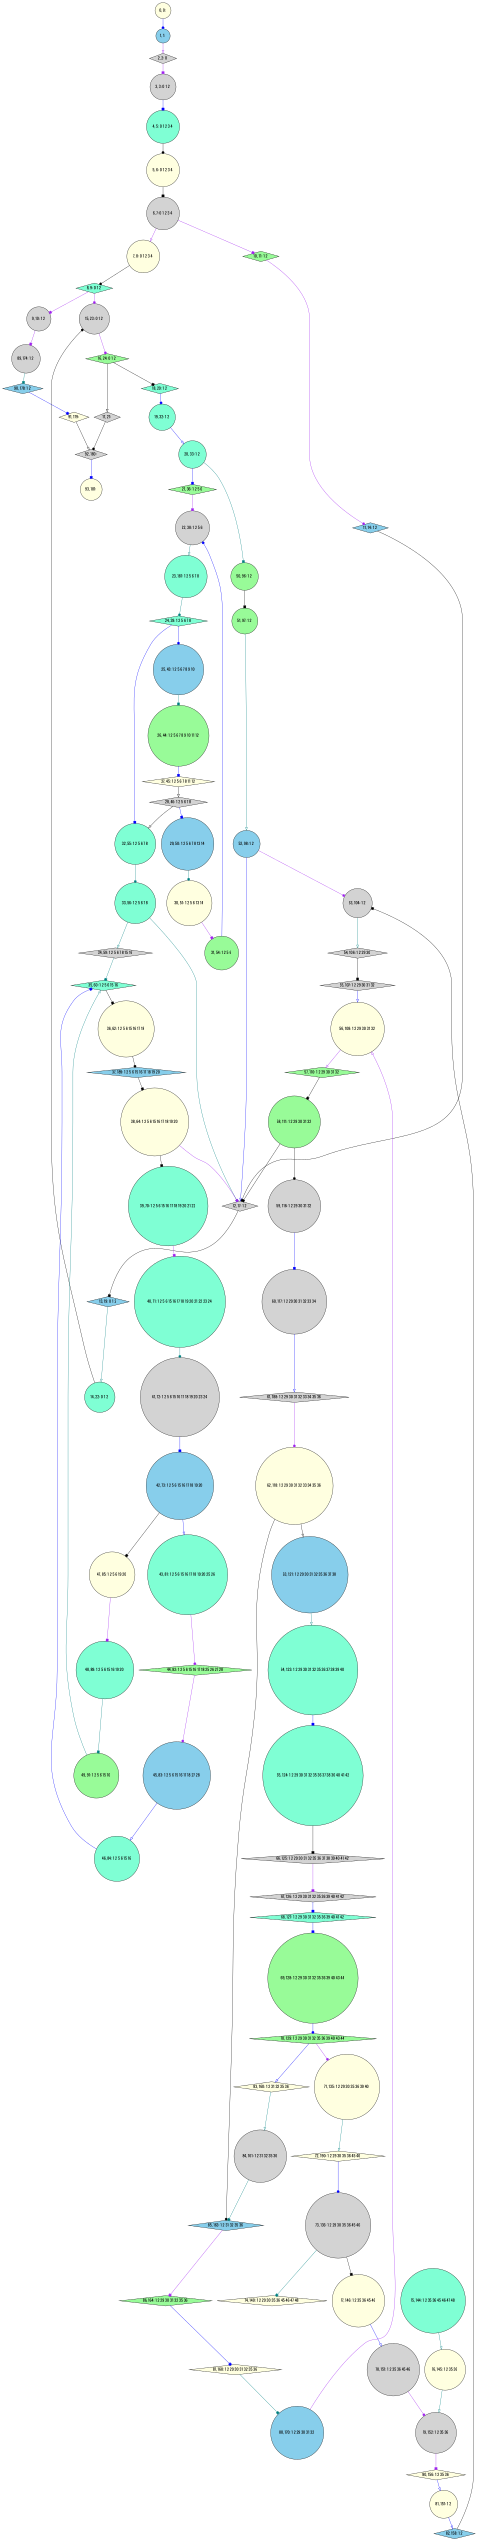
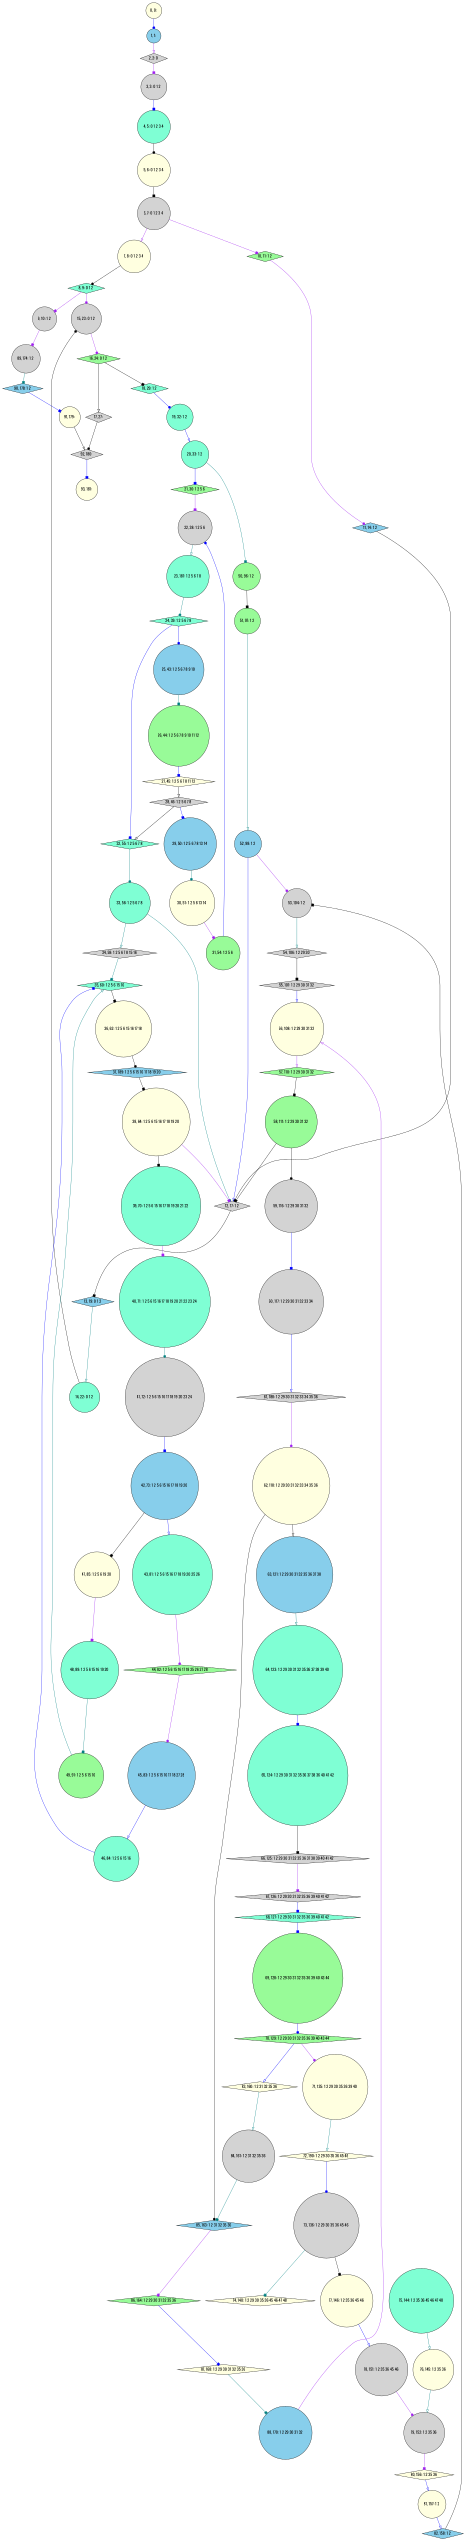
(74, 417) -> (70, 417)
(135, 844) -> (130, 844)
